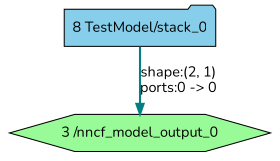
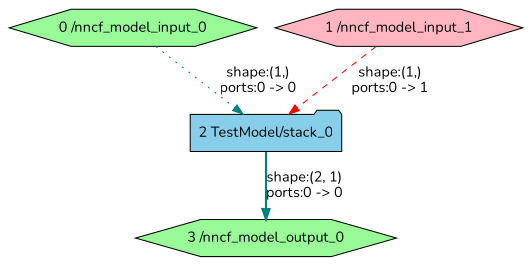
none -> (133, 28)
(140, 28) -> (266, 133)
none -> (399, 28)
